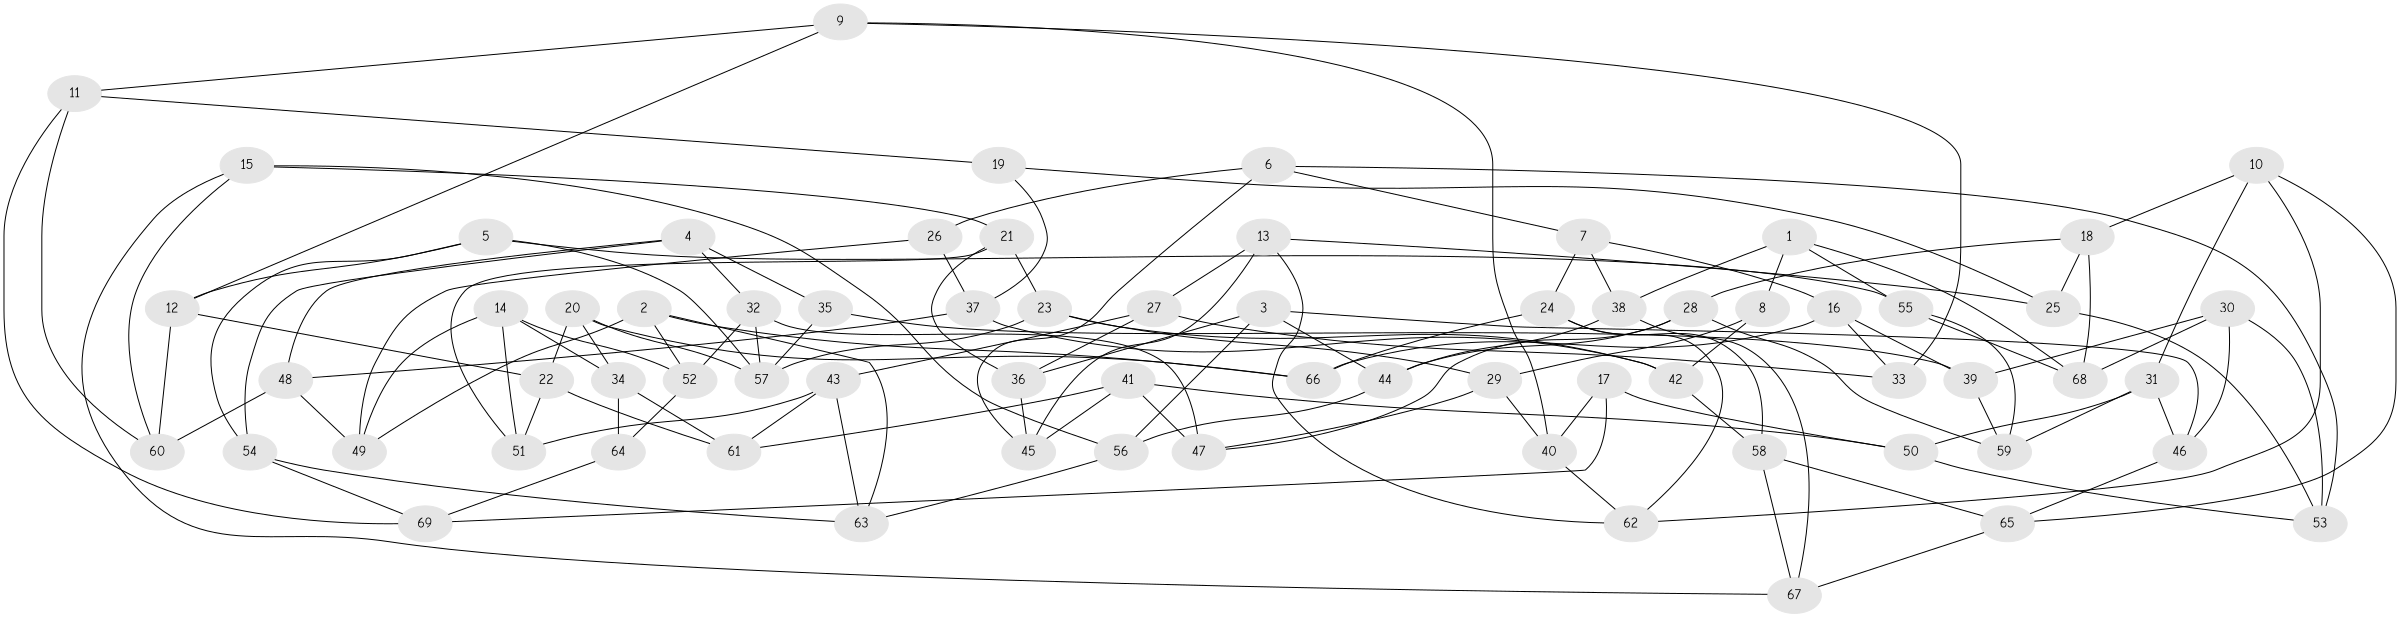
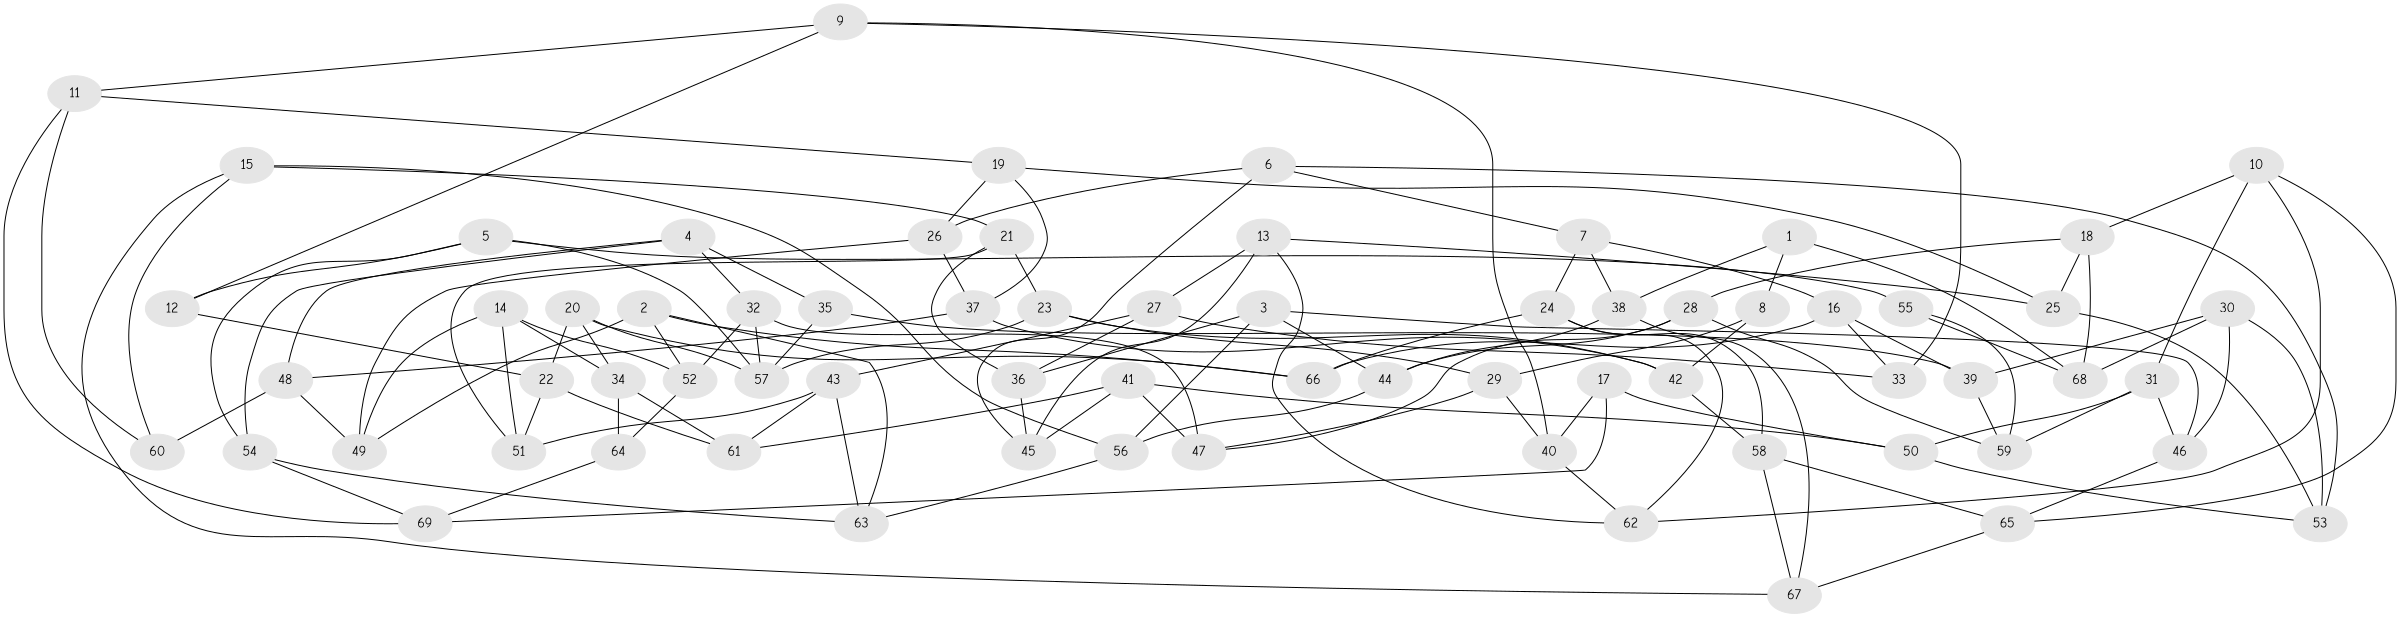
none -> (967, 201)
(1848, 273) -> none
(165, 380) -> none
